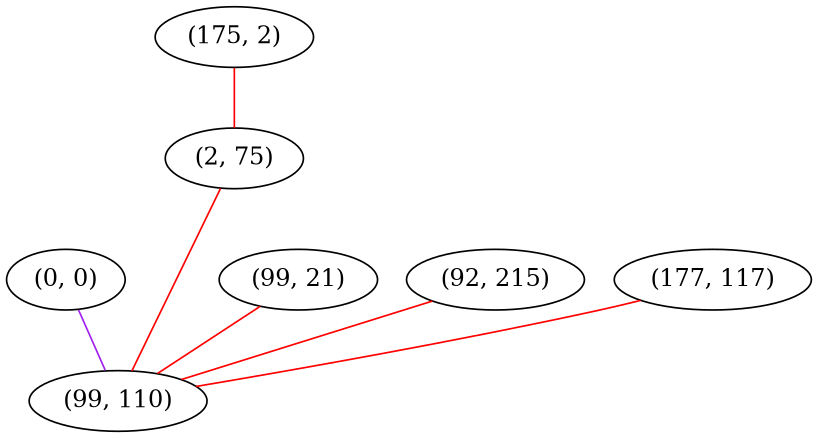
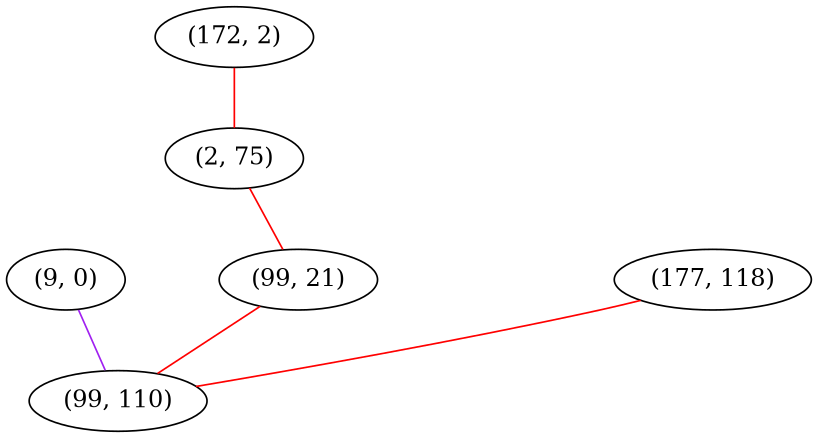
(234, 37) -> (234, 37)
(66, 280) -> (66, 280)
(176, 280) -> (266, 219)
(495, 280) -> none
(713, 280) -> (713, 280)
